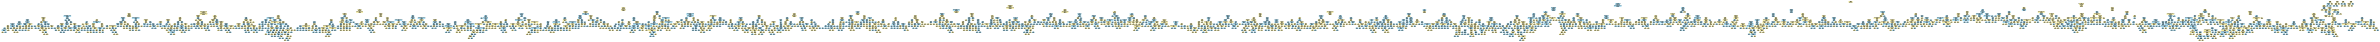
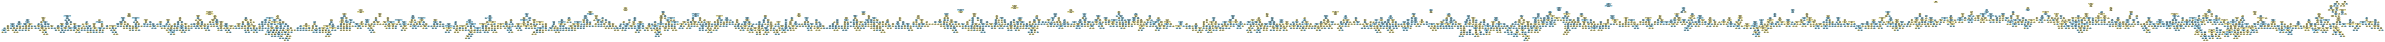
(2334, 12) -> none
none -> (486, 26)
